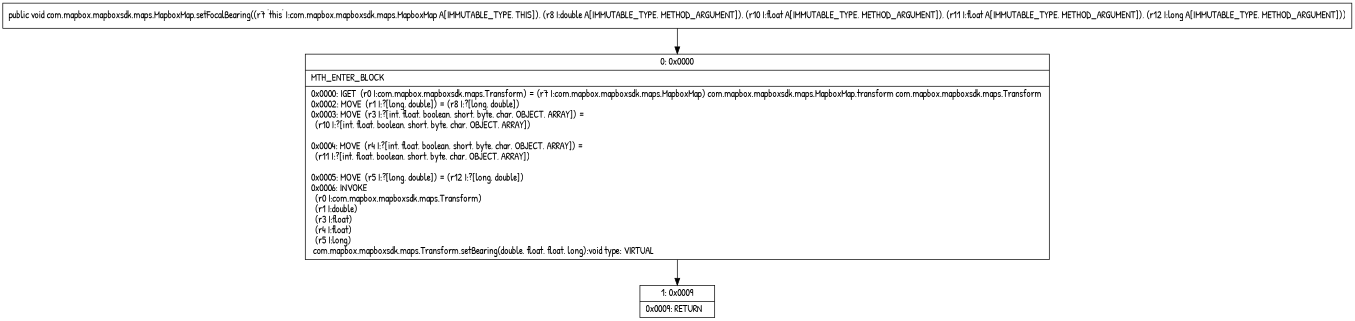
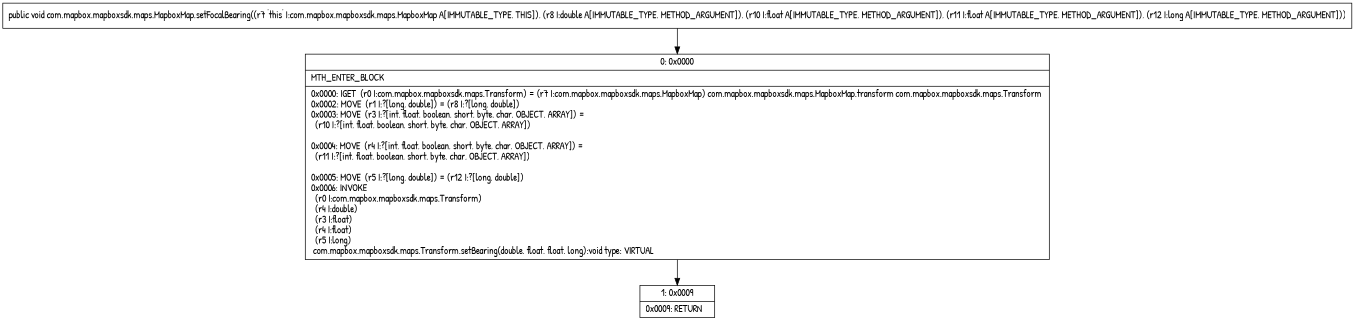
(334, 209) -> (334, 209)
